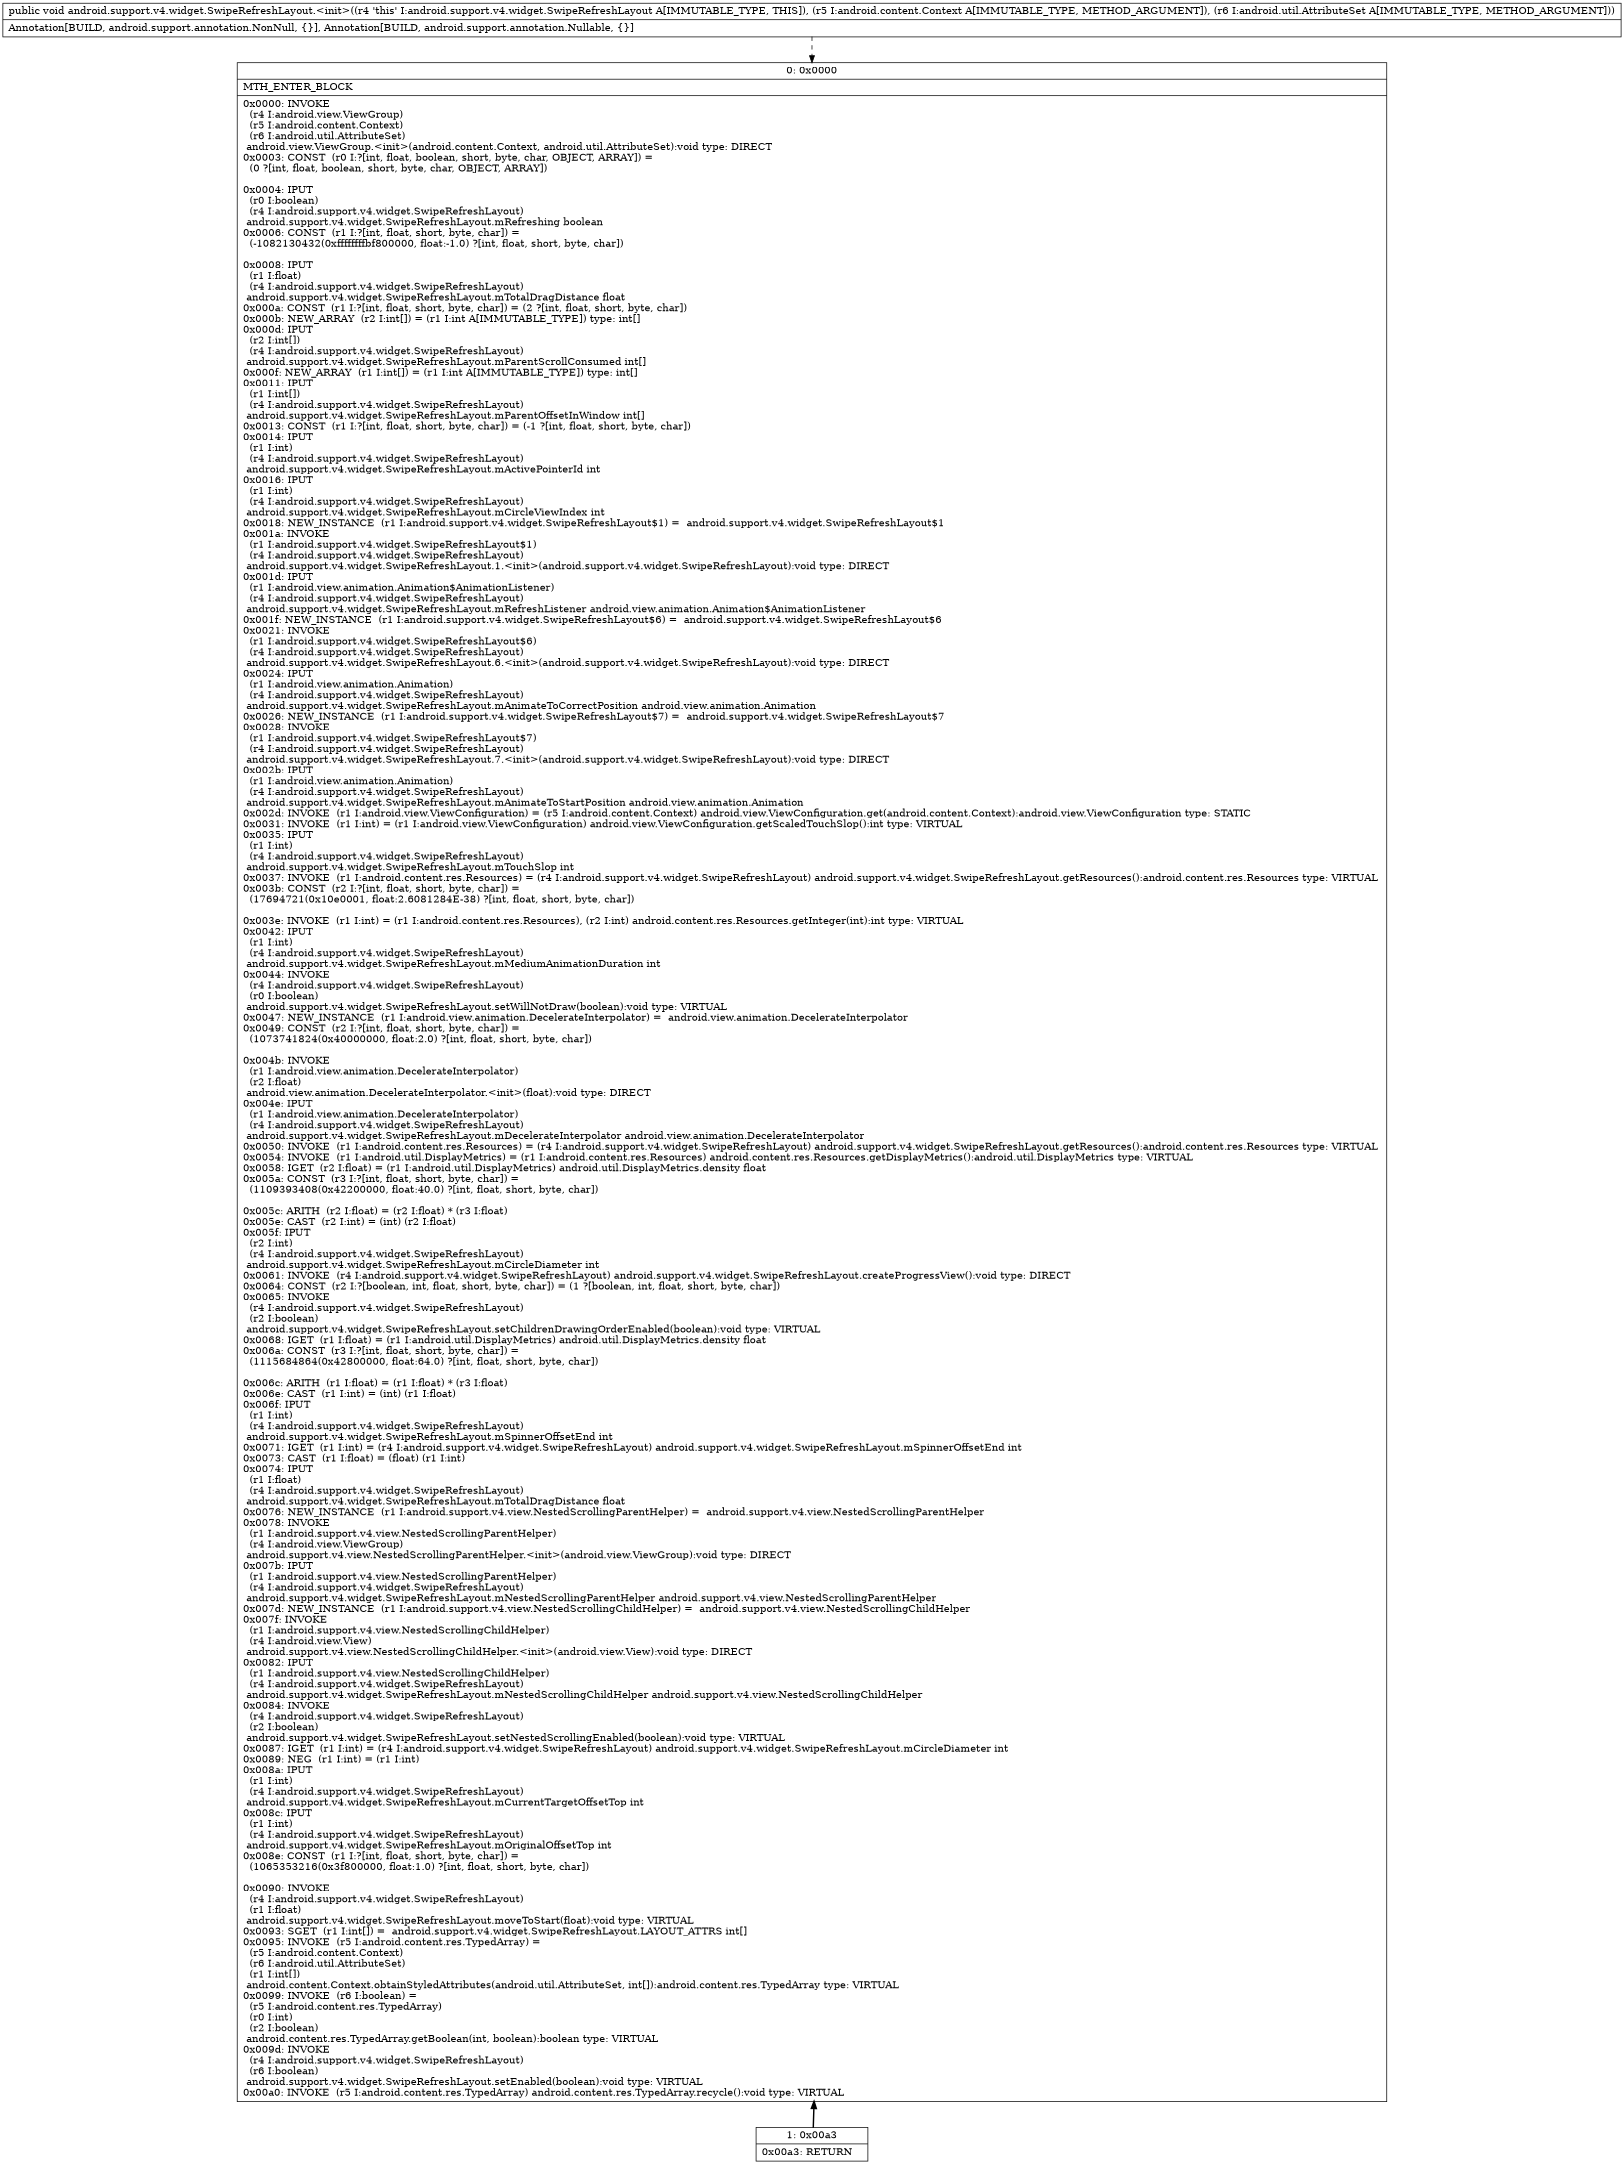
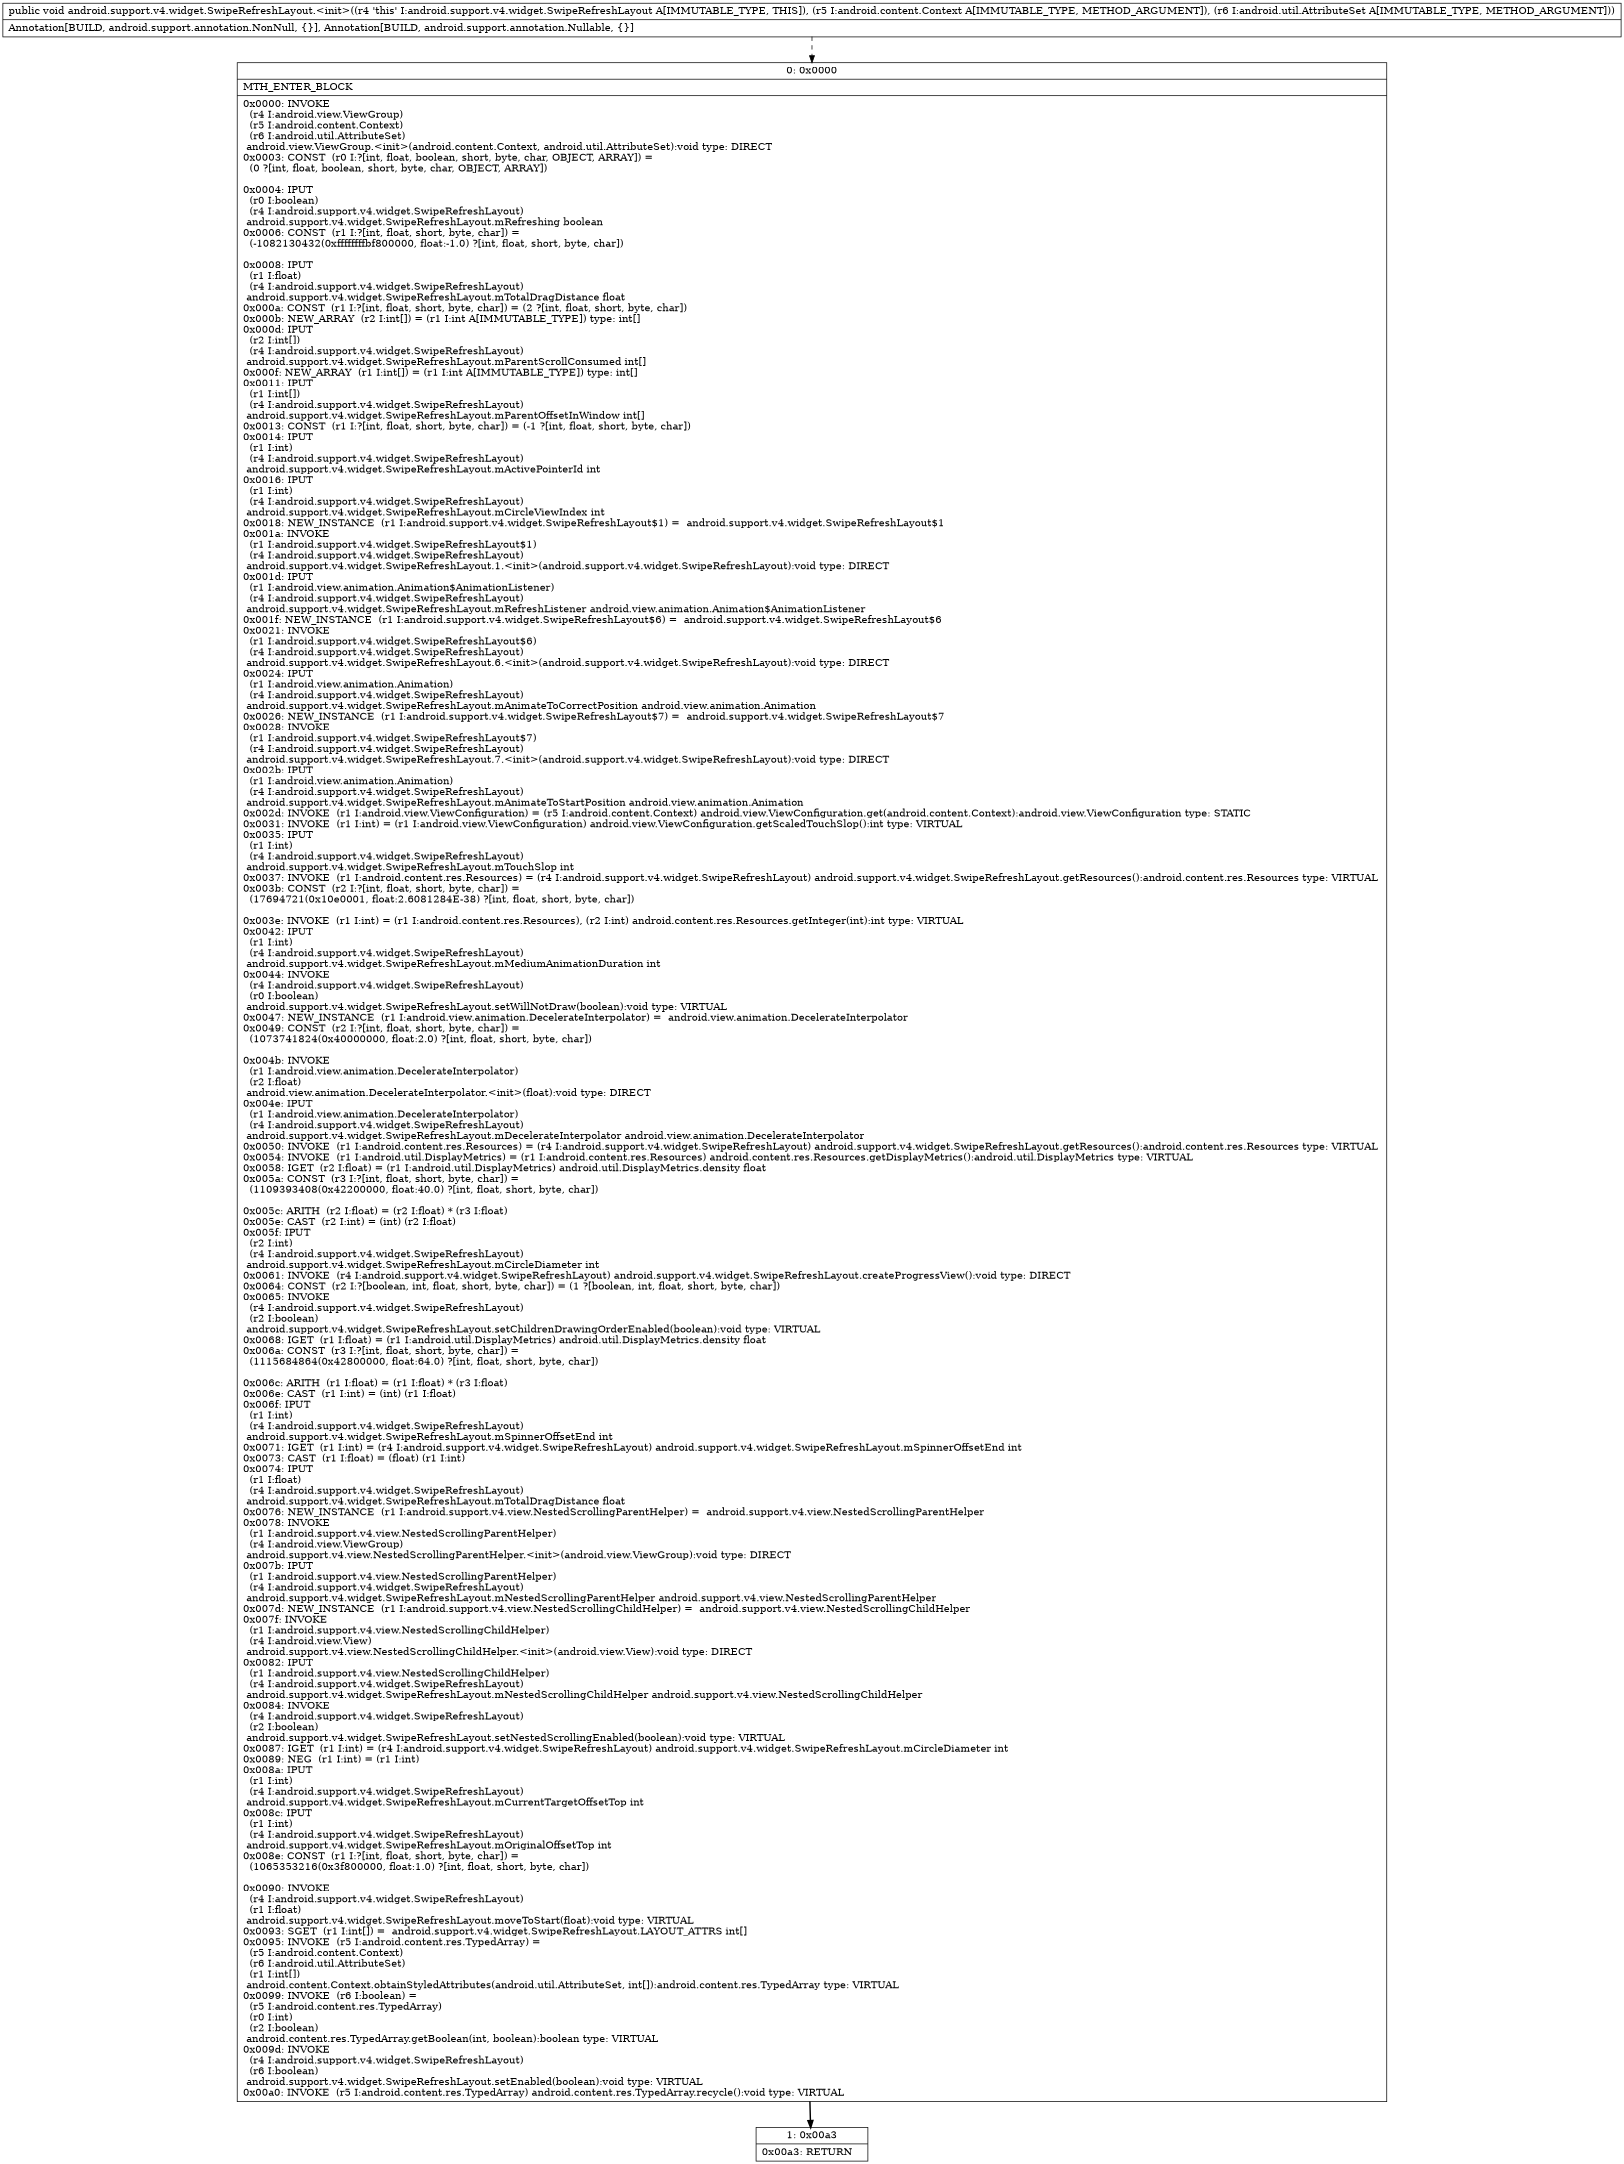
(814, 2118) -> (810, 2111)
